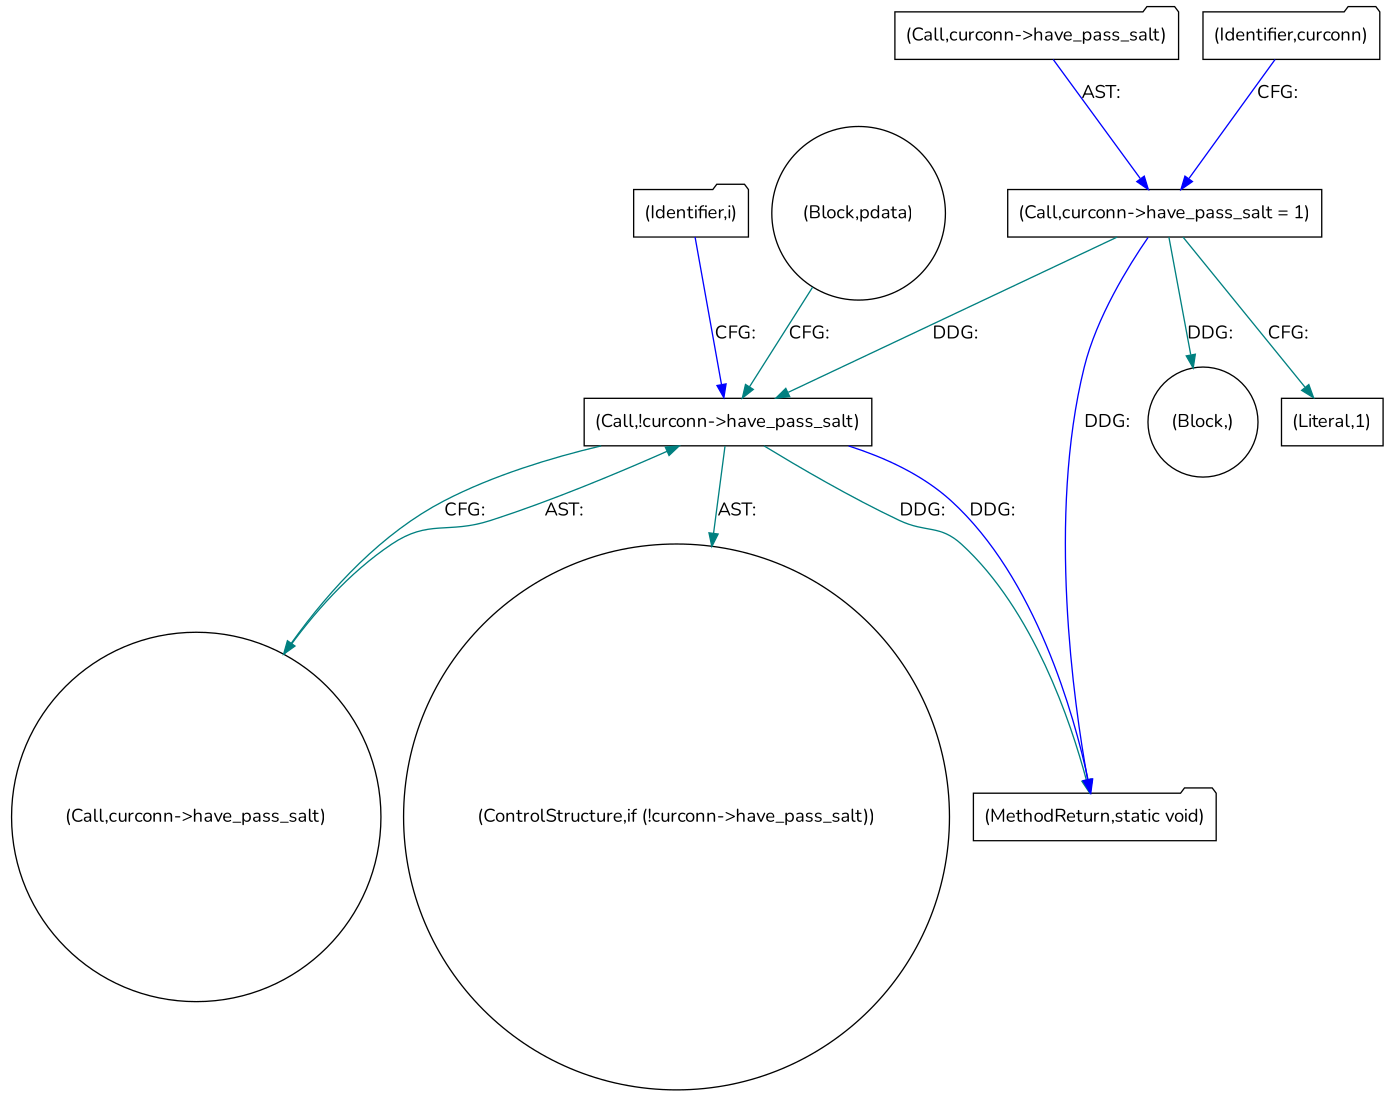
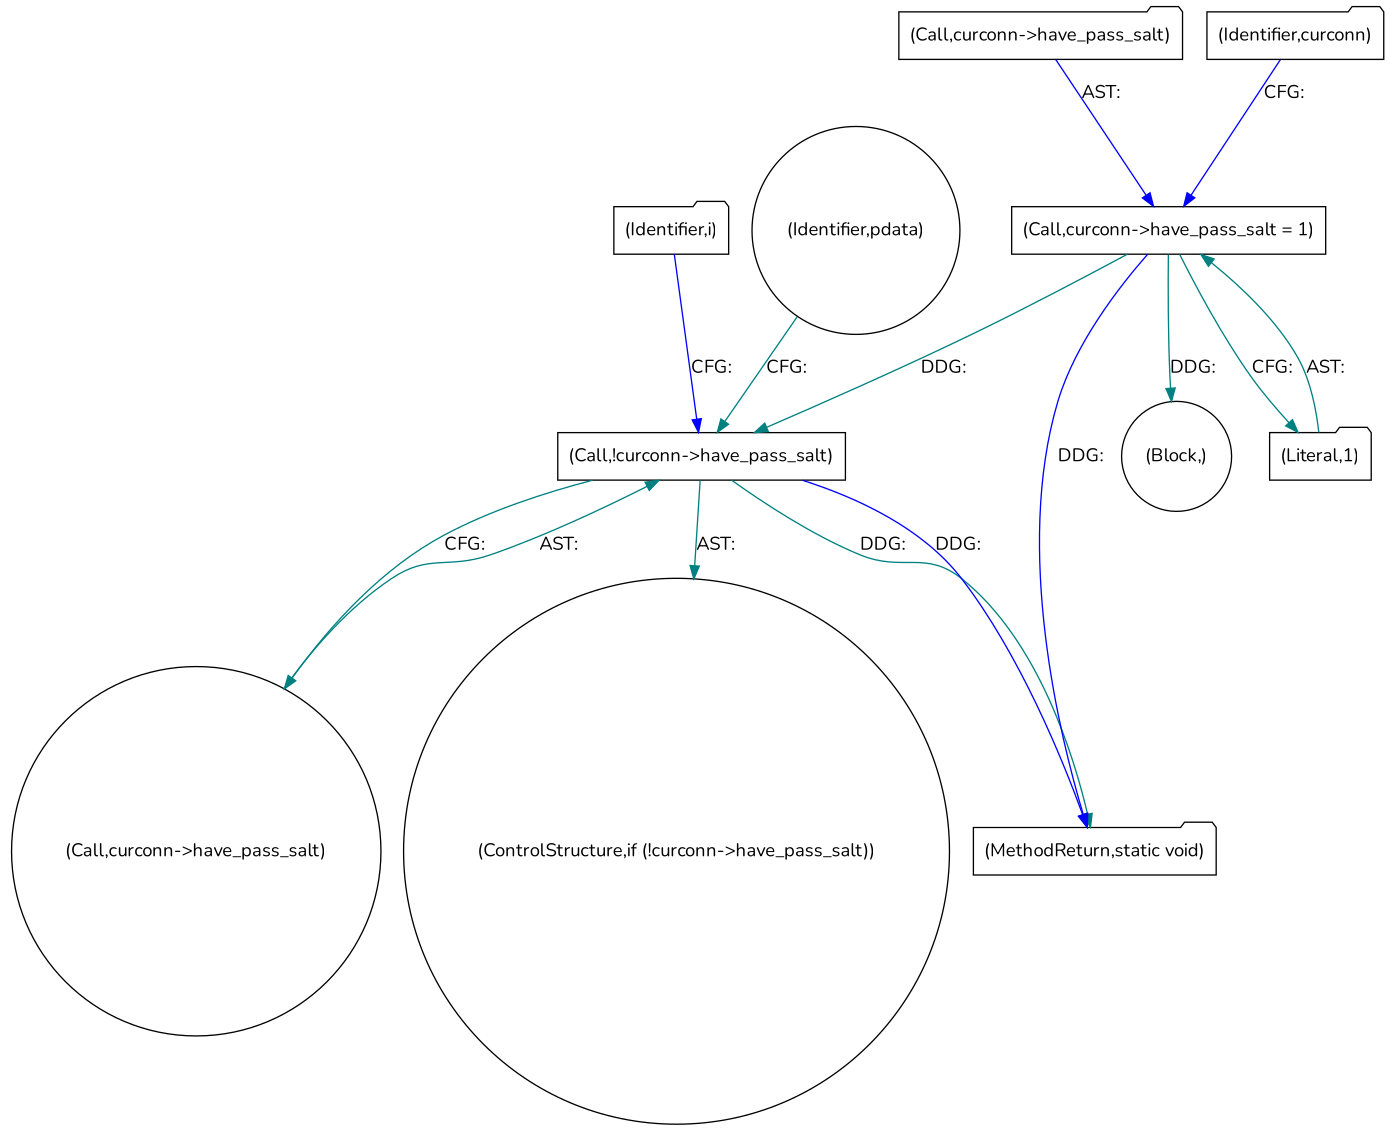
(859, 213) -> (856, 230)
none -> (1284, 336)
(1332, 422) -> (1320, 456)
